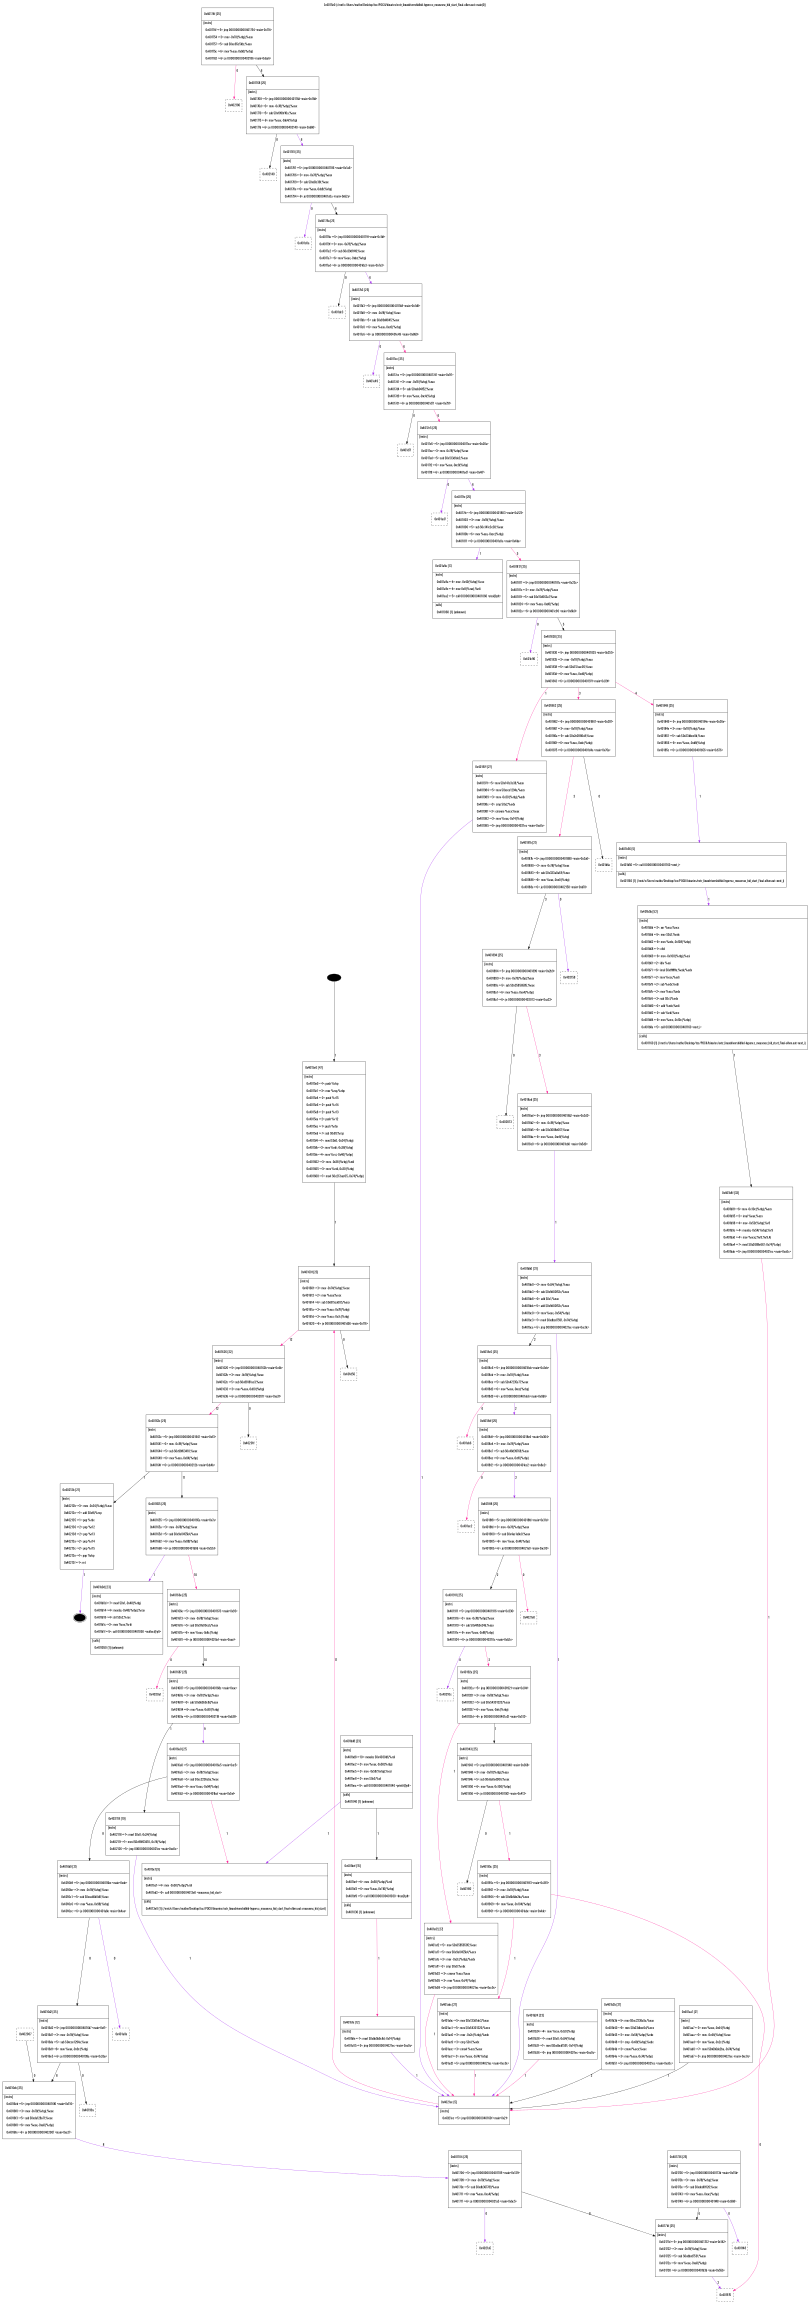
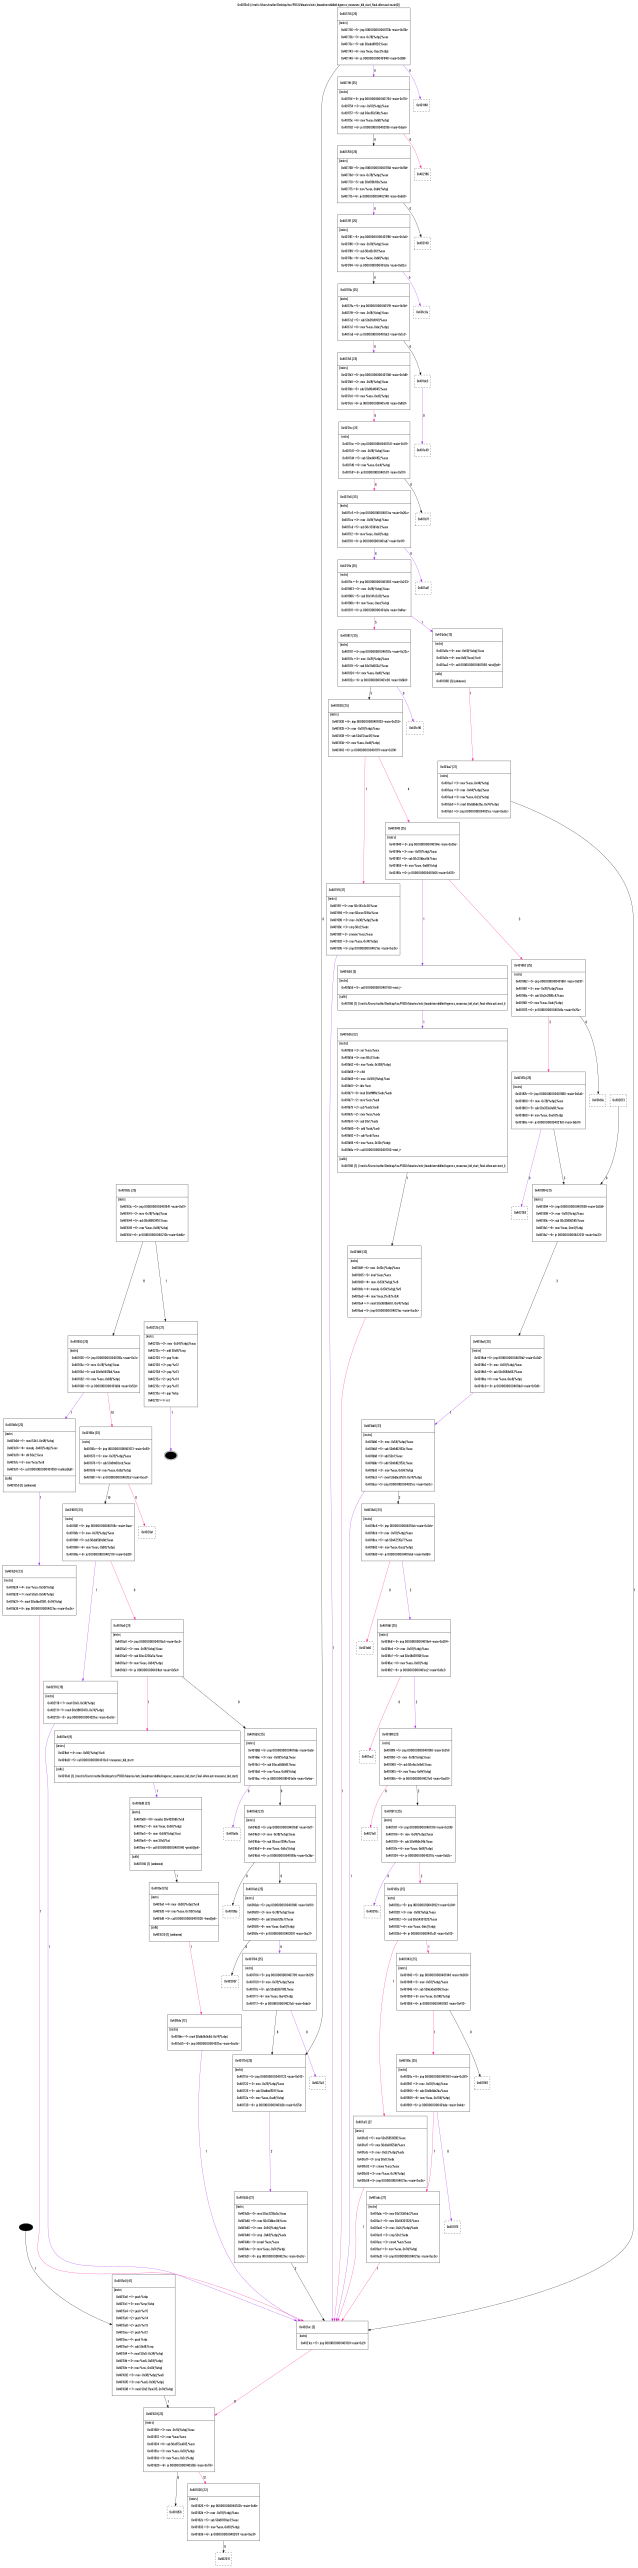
none -> (374, 70)
(377, 357) -> (422, 415)
(578, 692) -> (485, 919)
none -> (471, 723)
(537, 1049) -> (539, 1288)
(511, 1060) -> (616, 1146)
(216, 1408) -> none
none -> (39, 1527)
(203, 1732) -> (123, 1589)
(494, 1732) -> (427, 1946)
(153, 1765) -> (89, 1620)
(304, 1832) -> (155, 1789)
(764, 2031) -> (444, 2165)
(30, 2060) -> (239, 1956)
(716, 2282) -> (270, 2150)
